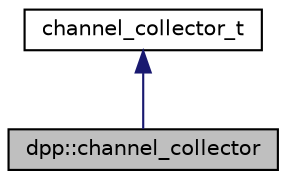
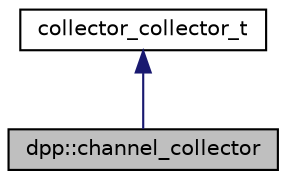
(143, 30) -> (143, 30)
